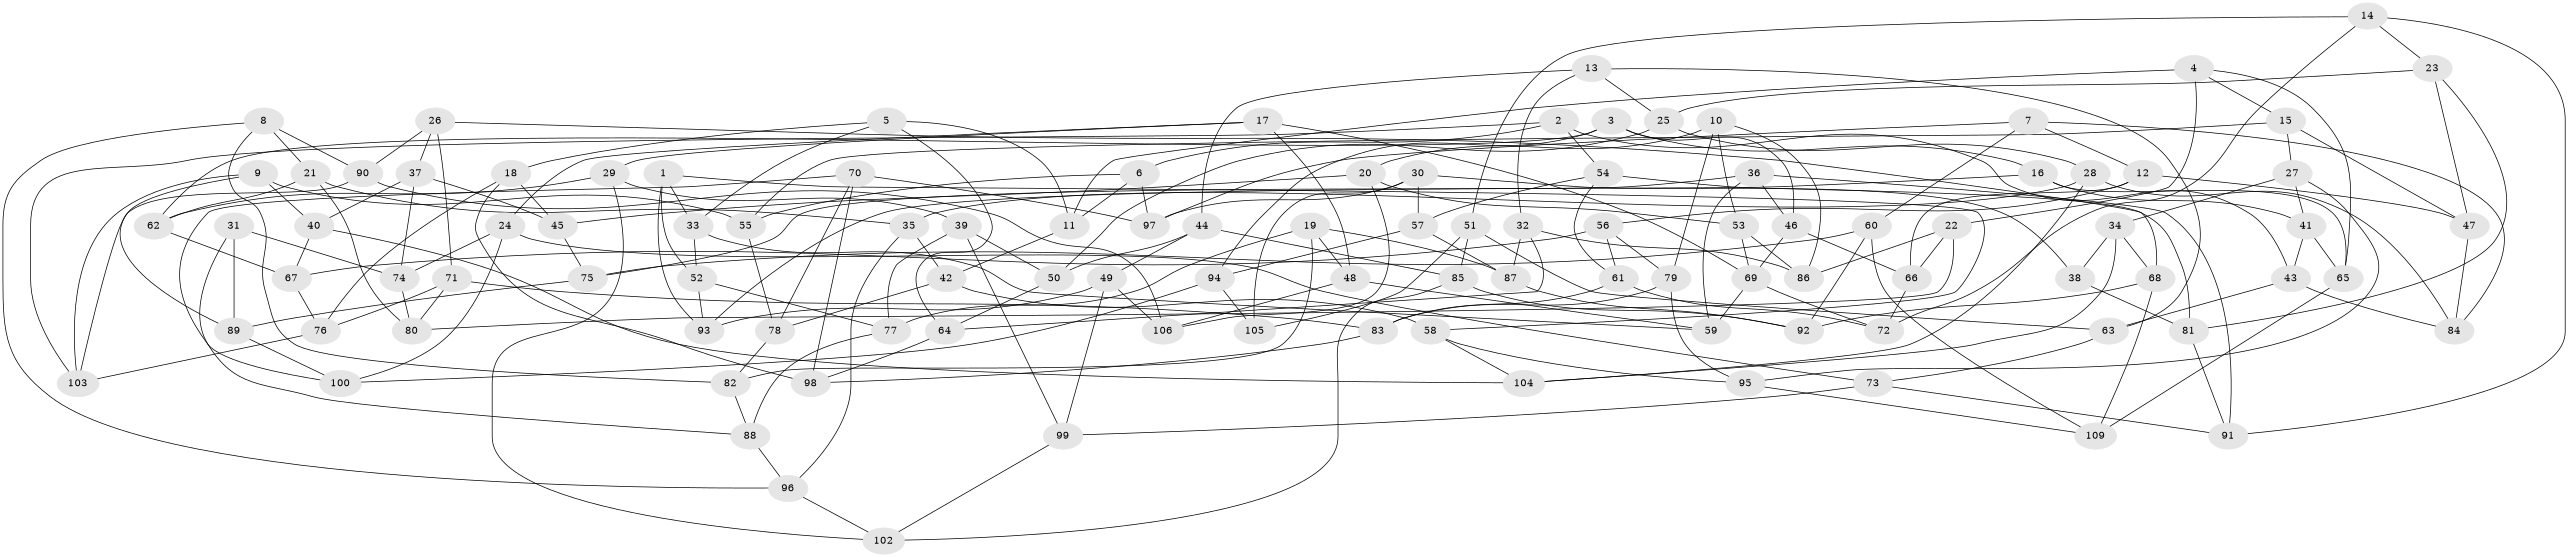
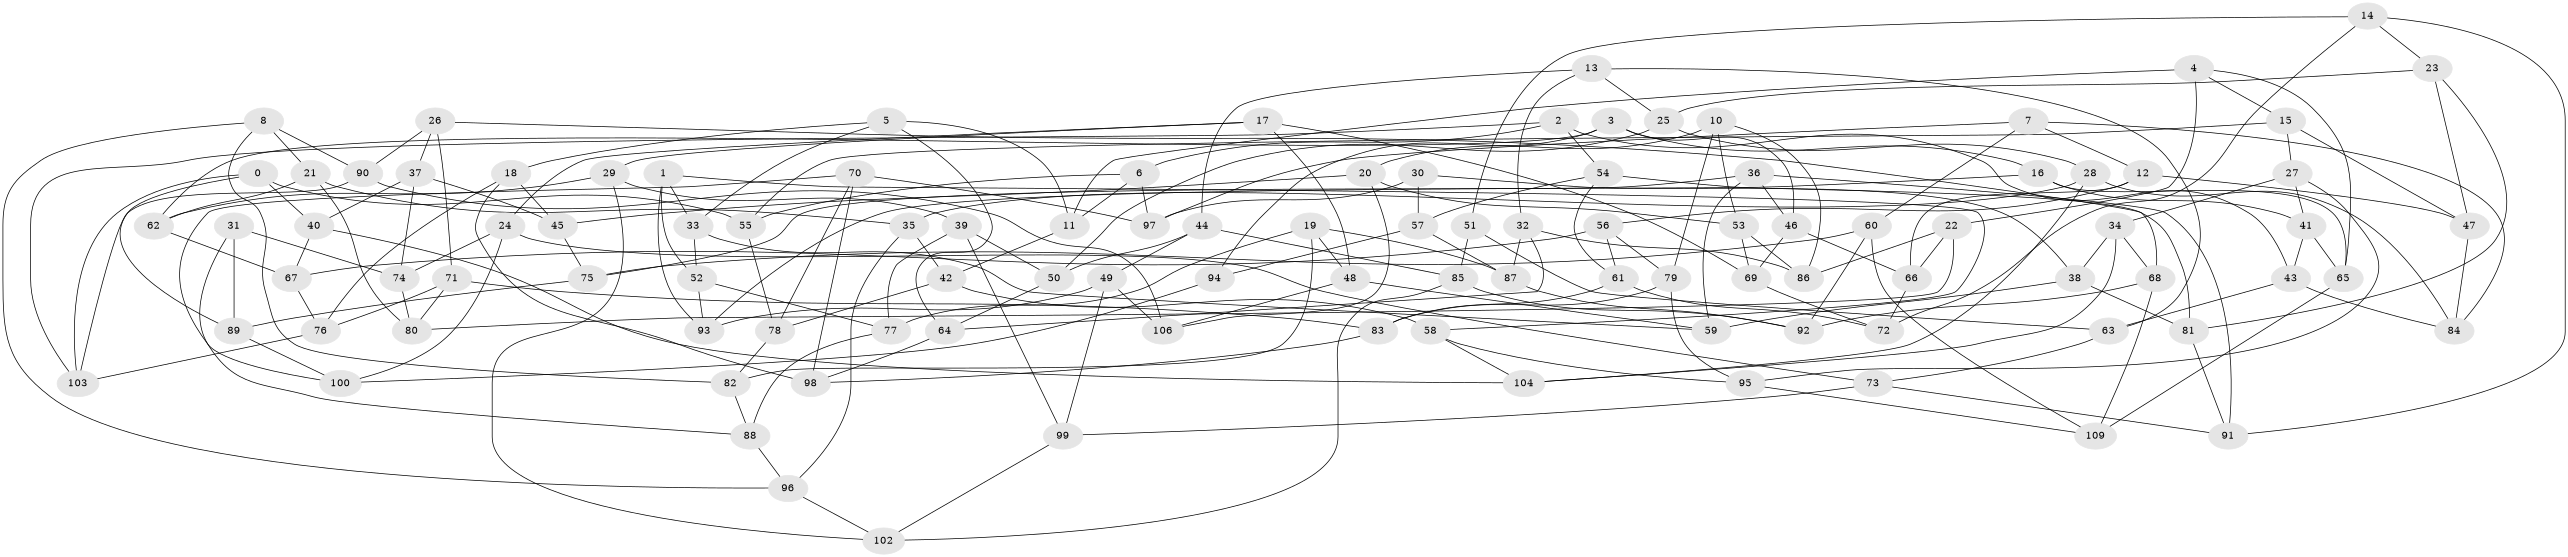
(258, 174) -> (258, 174)
(1735, 300) -> (1893, 303)
(1255, 331) -> none
